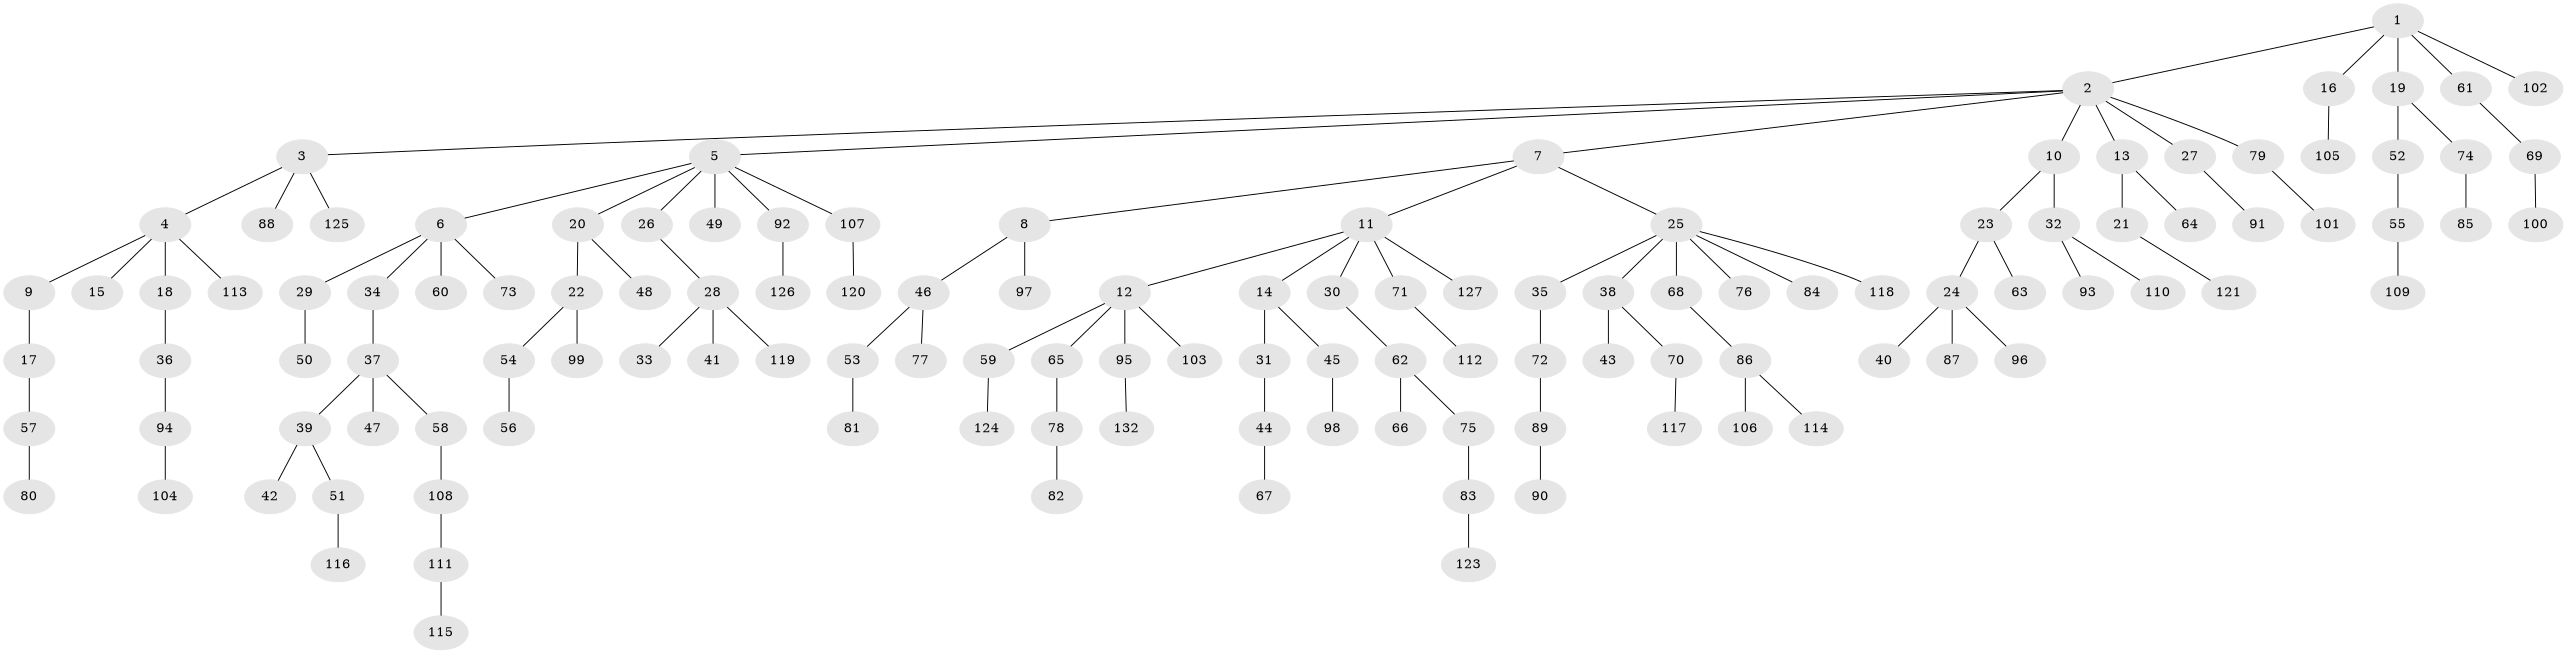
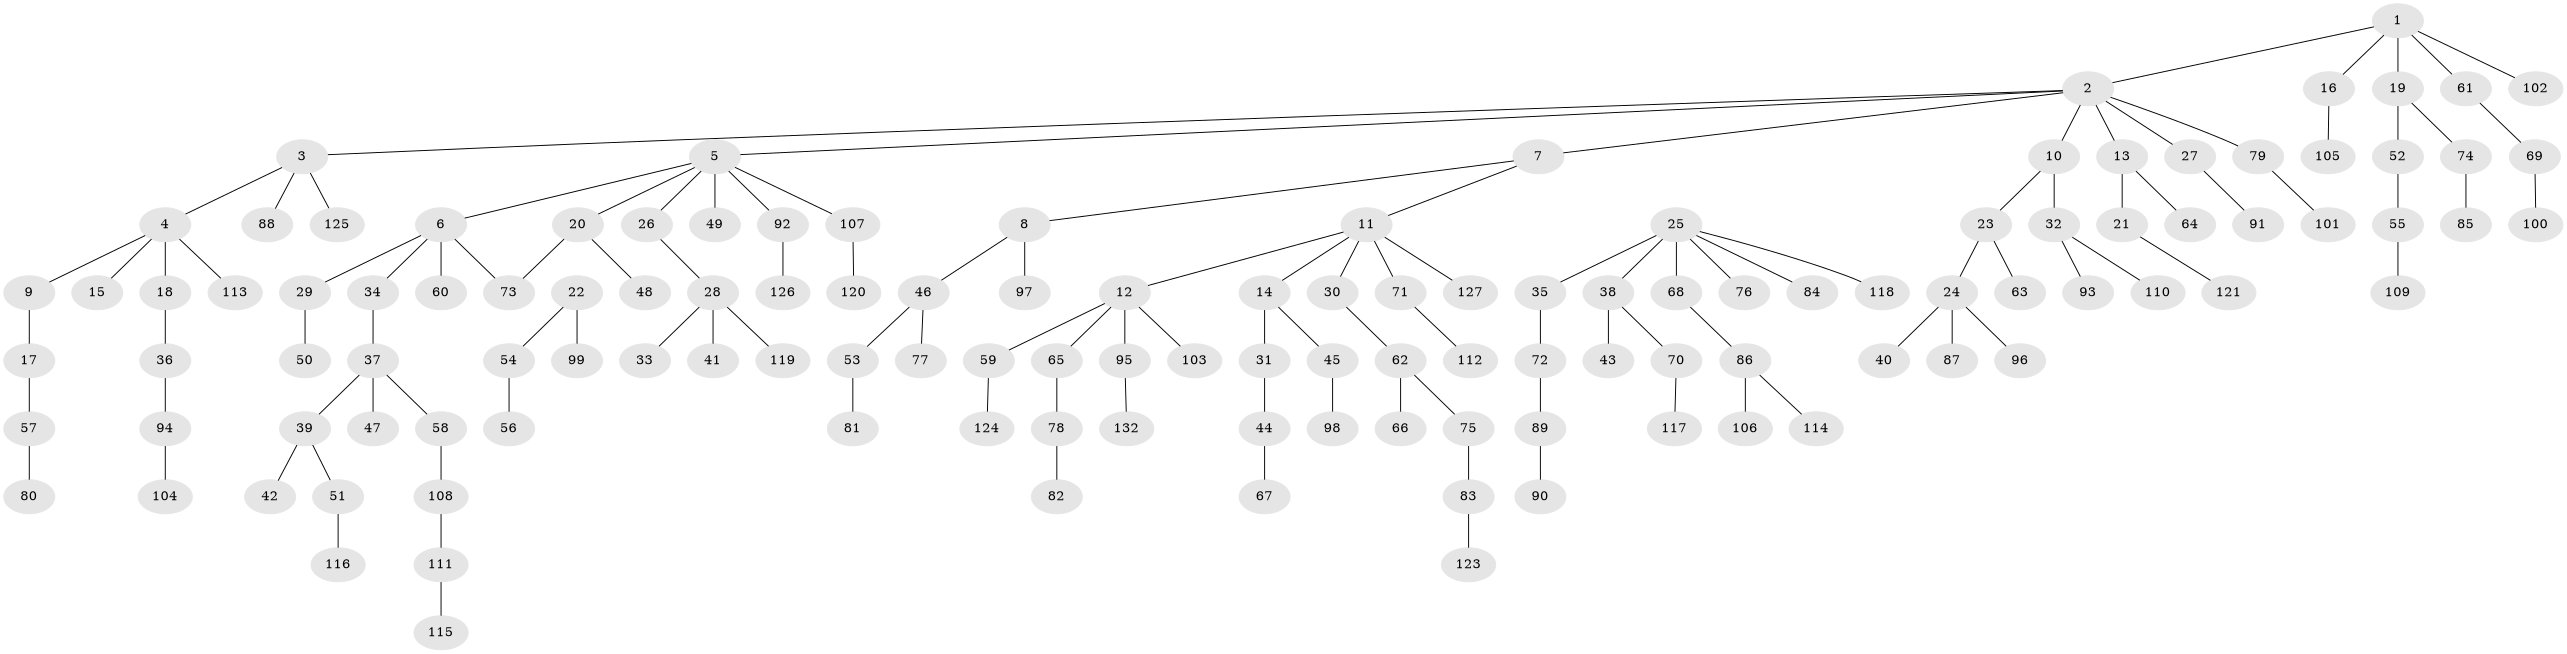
(1607, 191) -> none
(578, 259) -> (544, 259)
